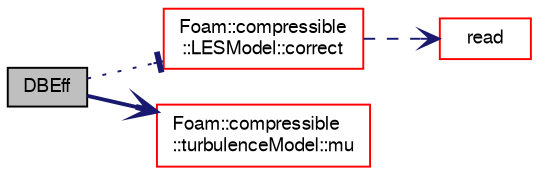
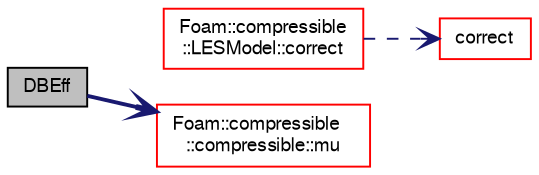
(485, 39) -> (485, 39)
(120, 71) -> none
(264, 136) -> (264, 136)
